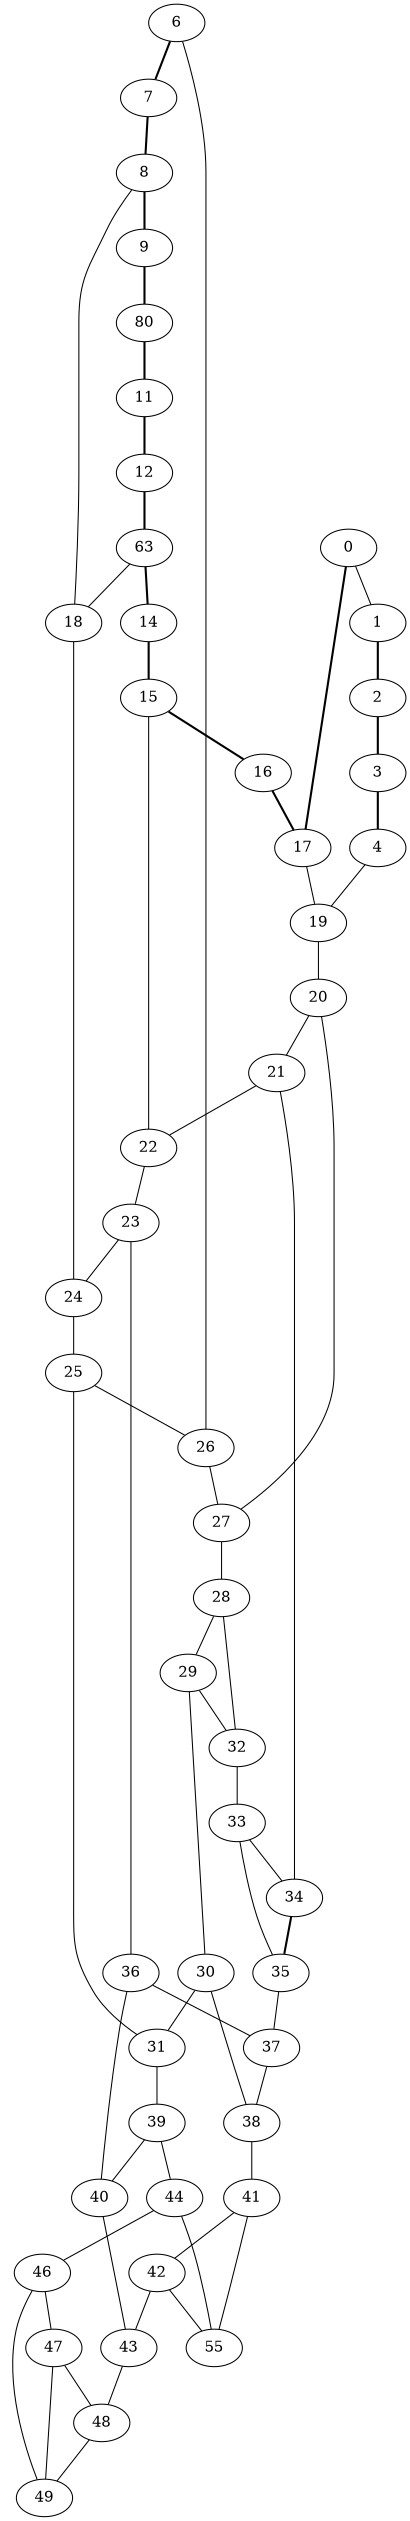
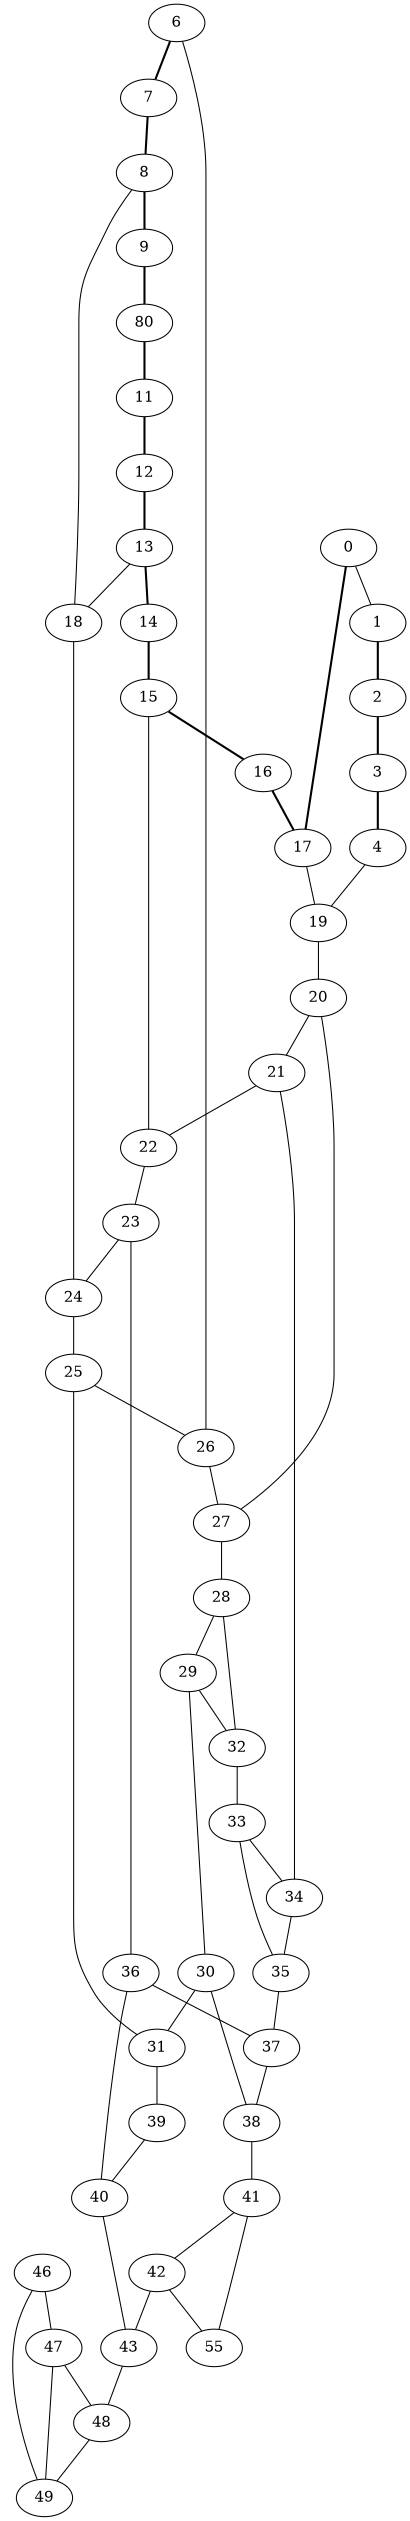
(144, 548) -> (144, 548)
(288, 1935) -> (288, 1935)
(175, 2198) -> none
